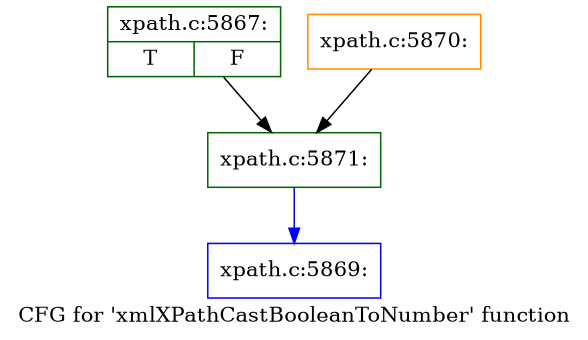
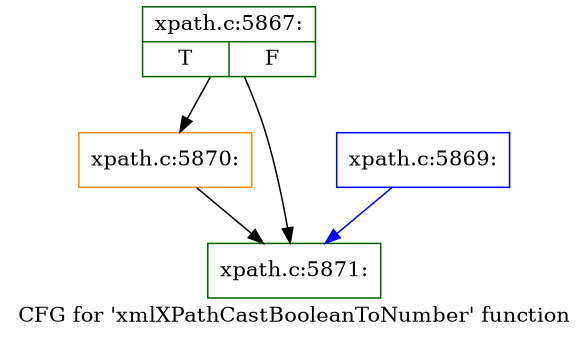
none -> (199, 98)
(294, 208) -> (365, 211)
